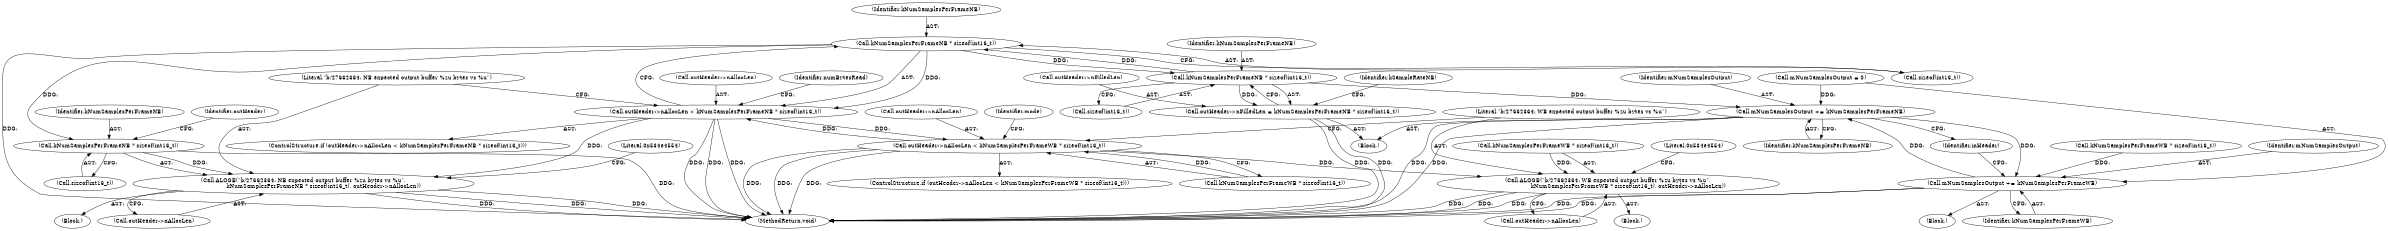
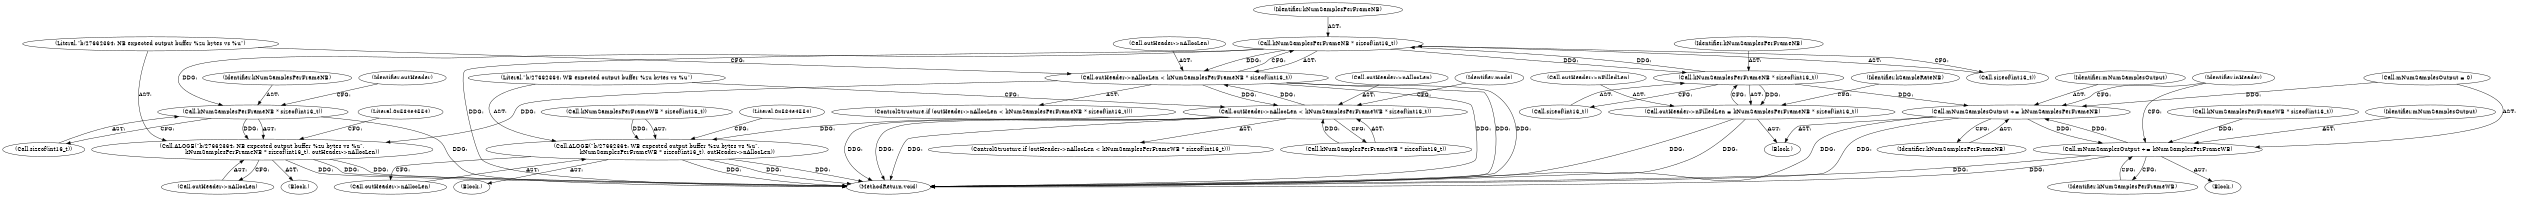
(831, 78) -> none
(1912, 126) -> (2134, 85)
(2039, 204) -> (2130, 170)
